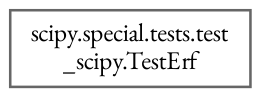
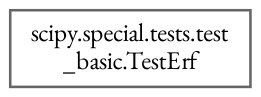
(130, 49) -> (130, 49)
